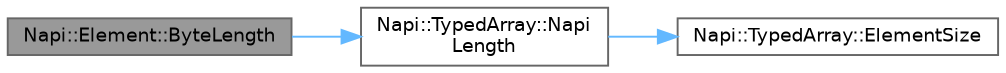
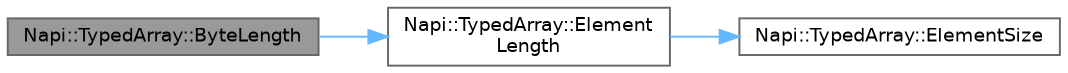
(150, 37) -> (163, 37)
(485, 37) -> (529, 37)
